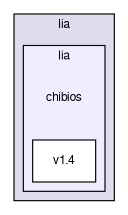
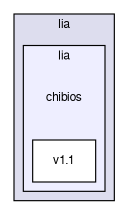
(64, 161) -> (64, 161)
